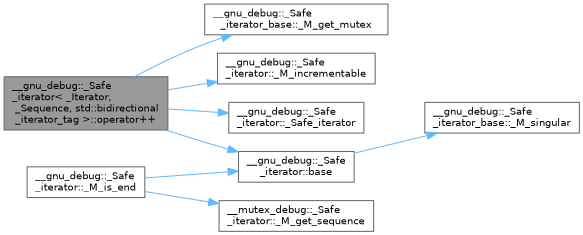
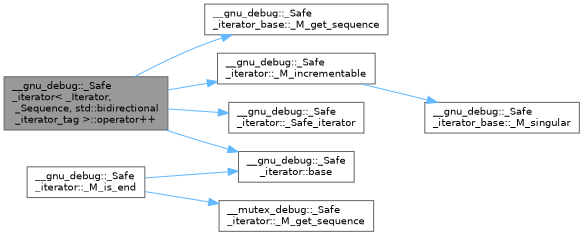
(296, 19) -> (296, 19)
(391, 144) -> (394, 92)
